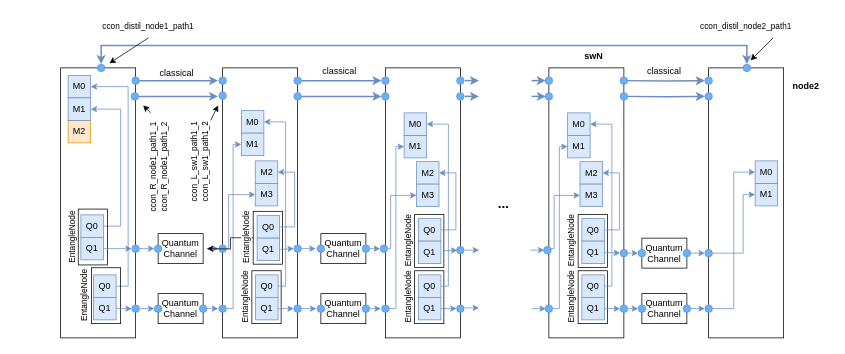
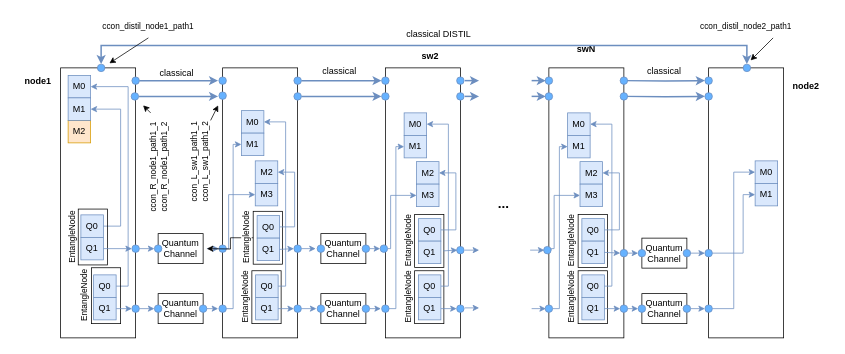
none -> (439, 34)
none -> (430, 57)
(594, 57) -> (586, 49)
none -> (38, 81)
